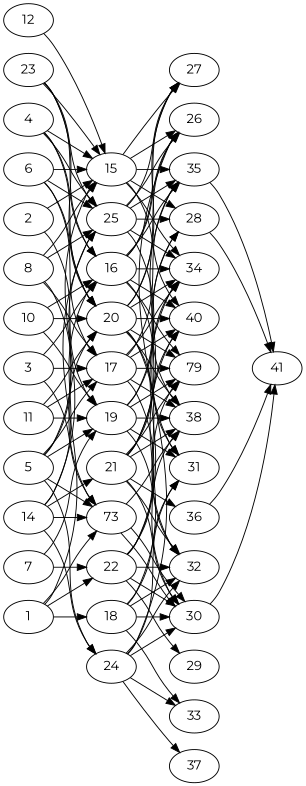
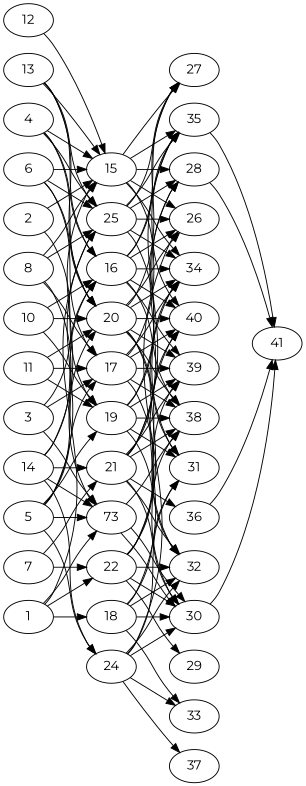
(29, 70) -> (29, 70)
(194, 368) -> (194, 368)
(69, 500) -> (61, 532)
